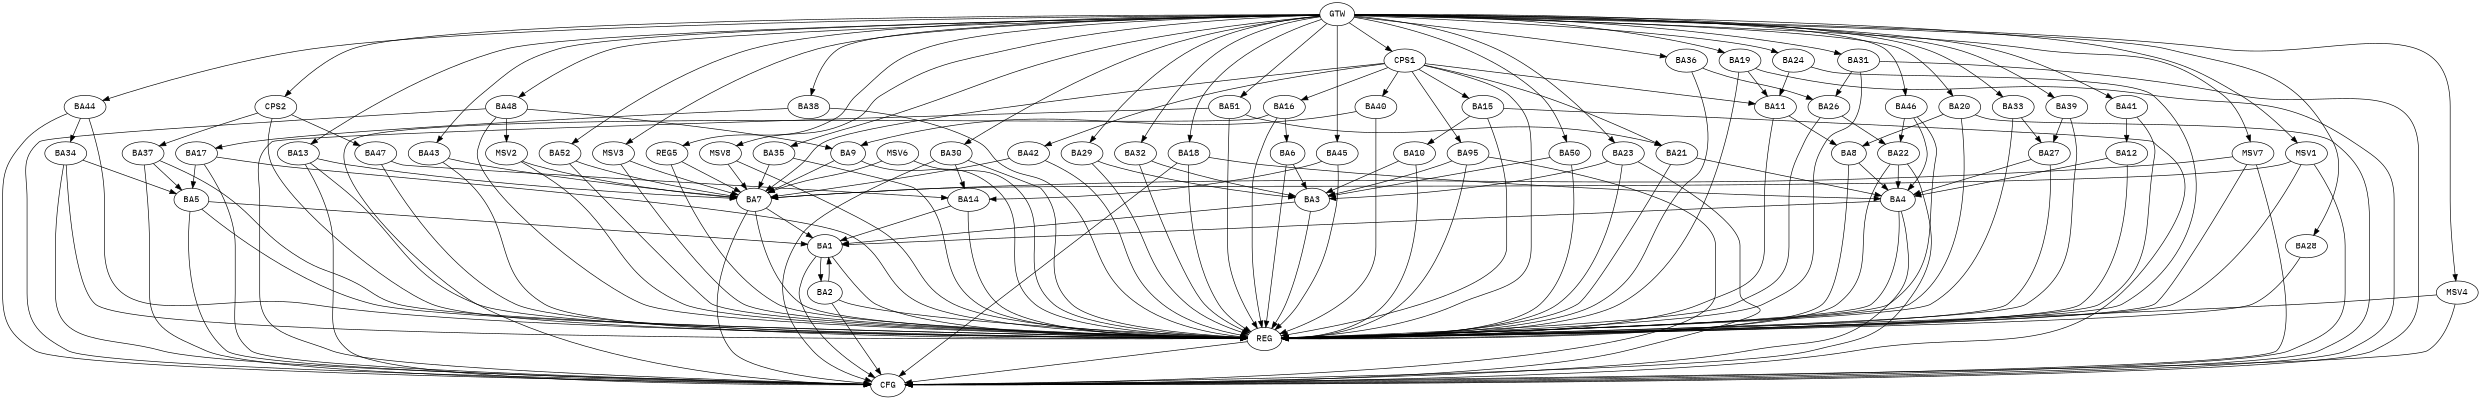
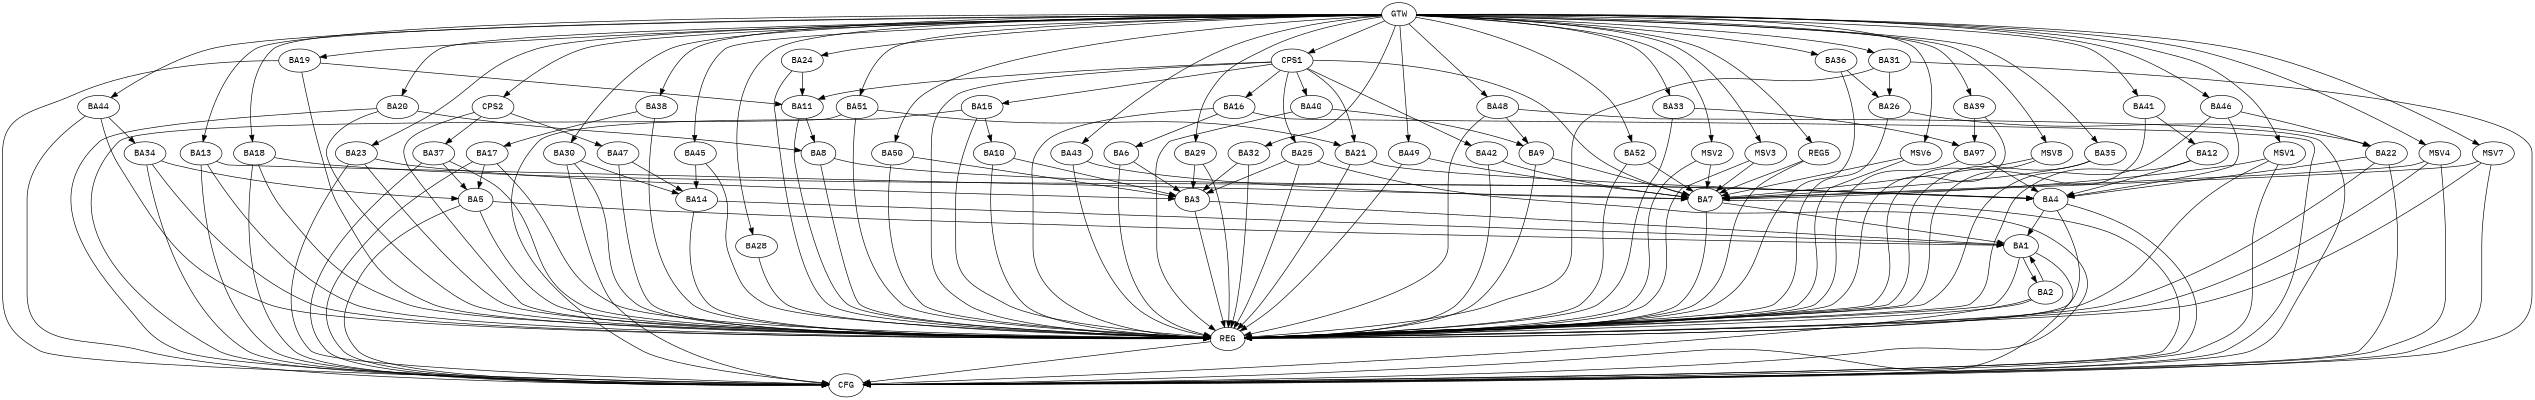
none -> (1713, 19)
(507, 127) -> (1625, 39)
none -> (1409, 153)
(1468, 153) -> (1302, 153)
(2049, 153) -> (1975, 153)
none -> (2077, 184)
